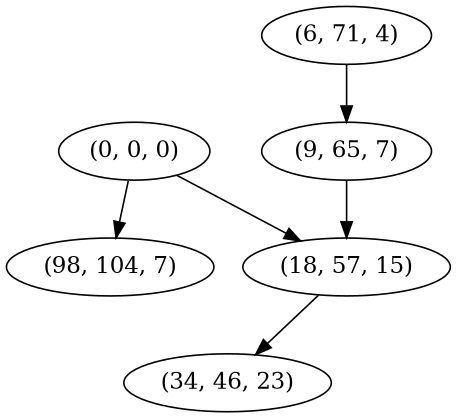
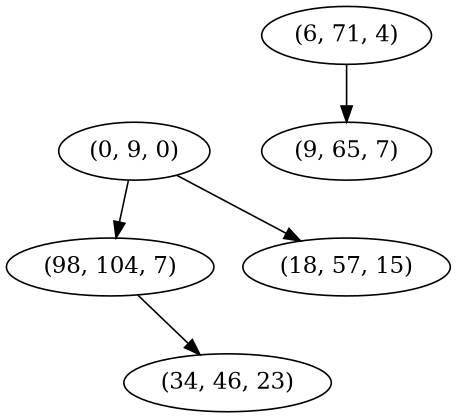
(134, 151) -> (134, 151)
(347, 201) -> none
(293, 319) -> (163, 319)
